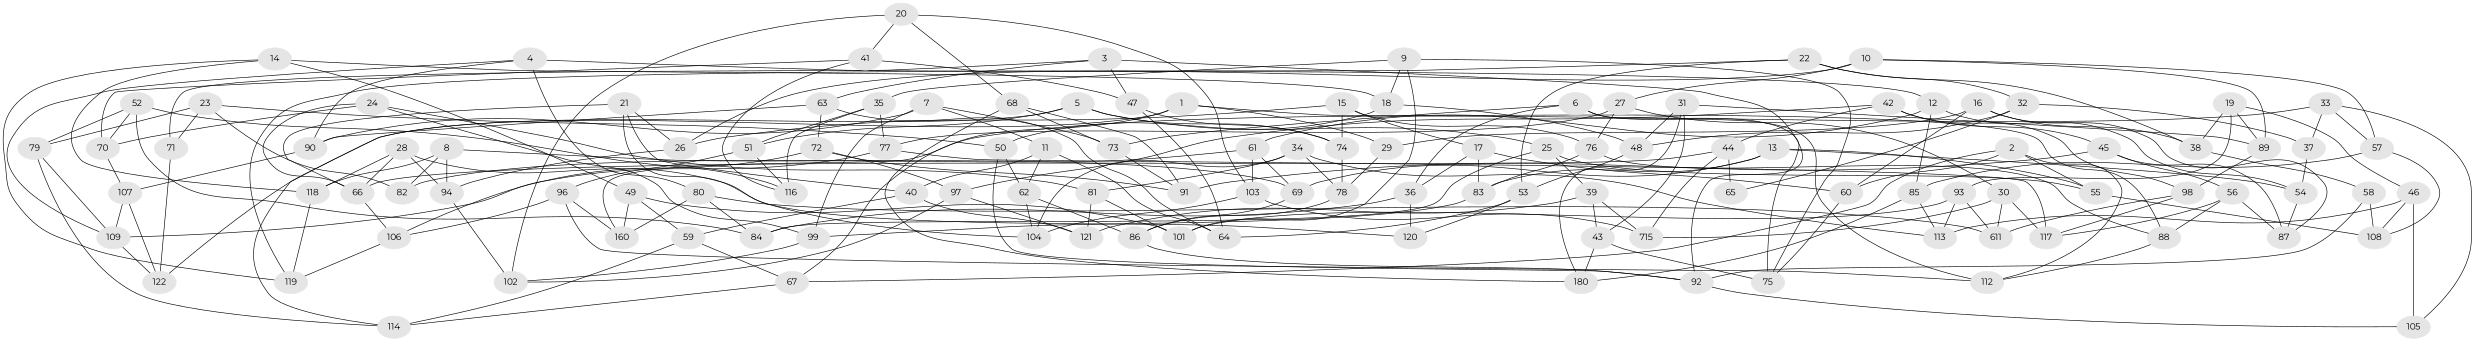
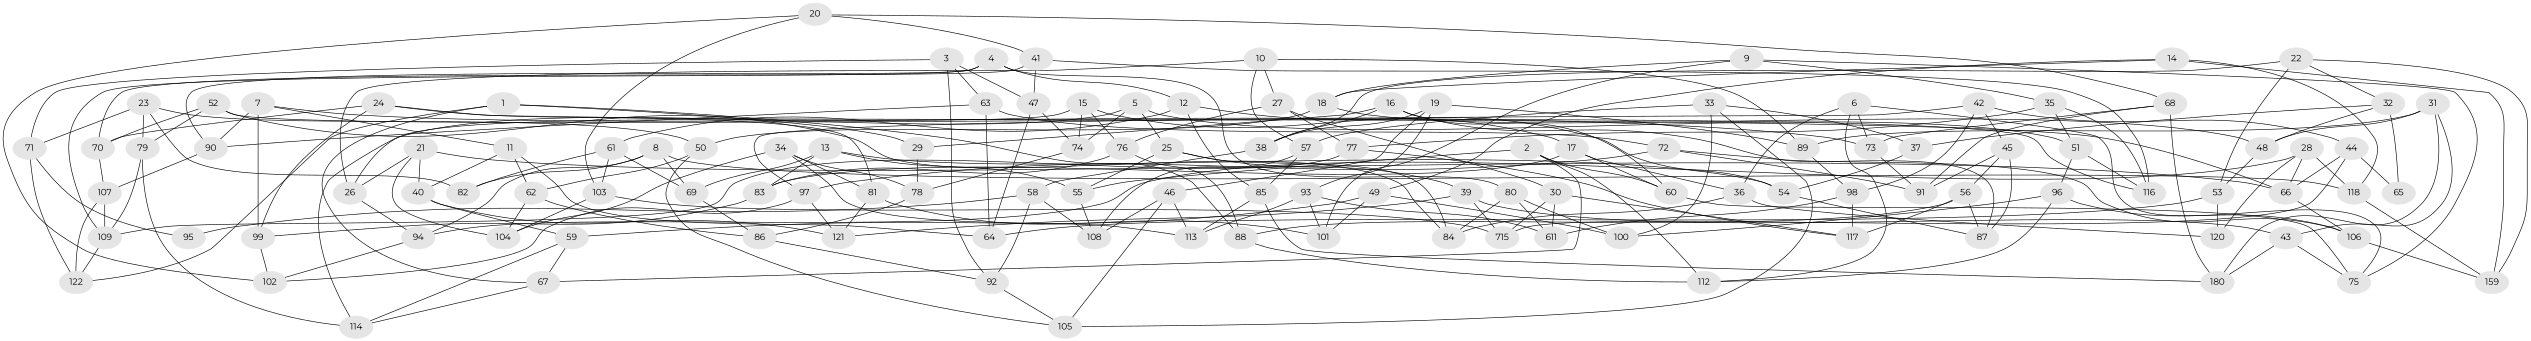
none -> (189, 238)
(622, 238) -> (1621, 238)
(1298, 267) -> (823, 279)
(291, 282) -> (2492, 282)
